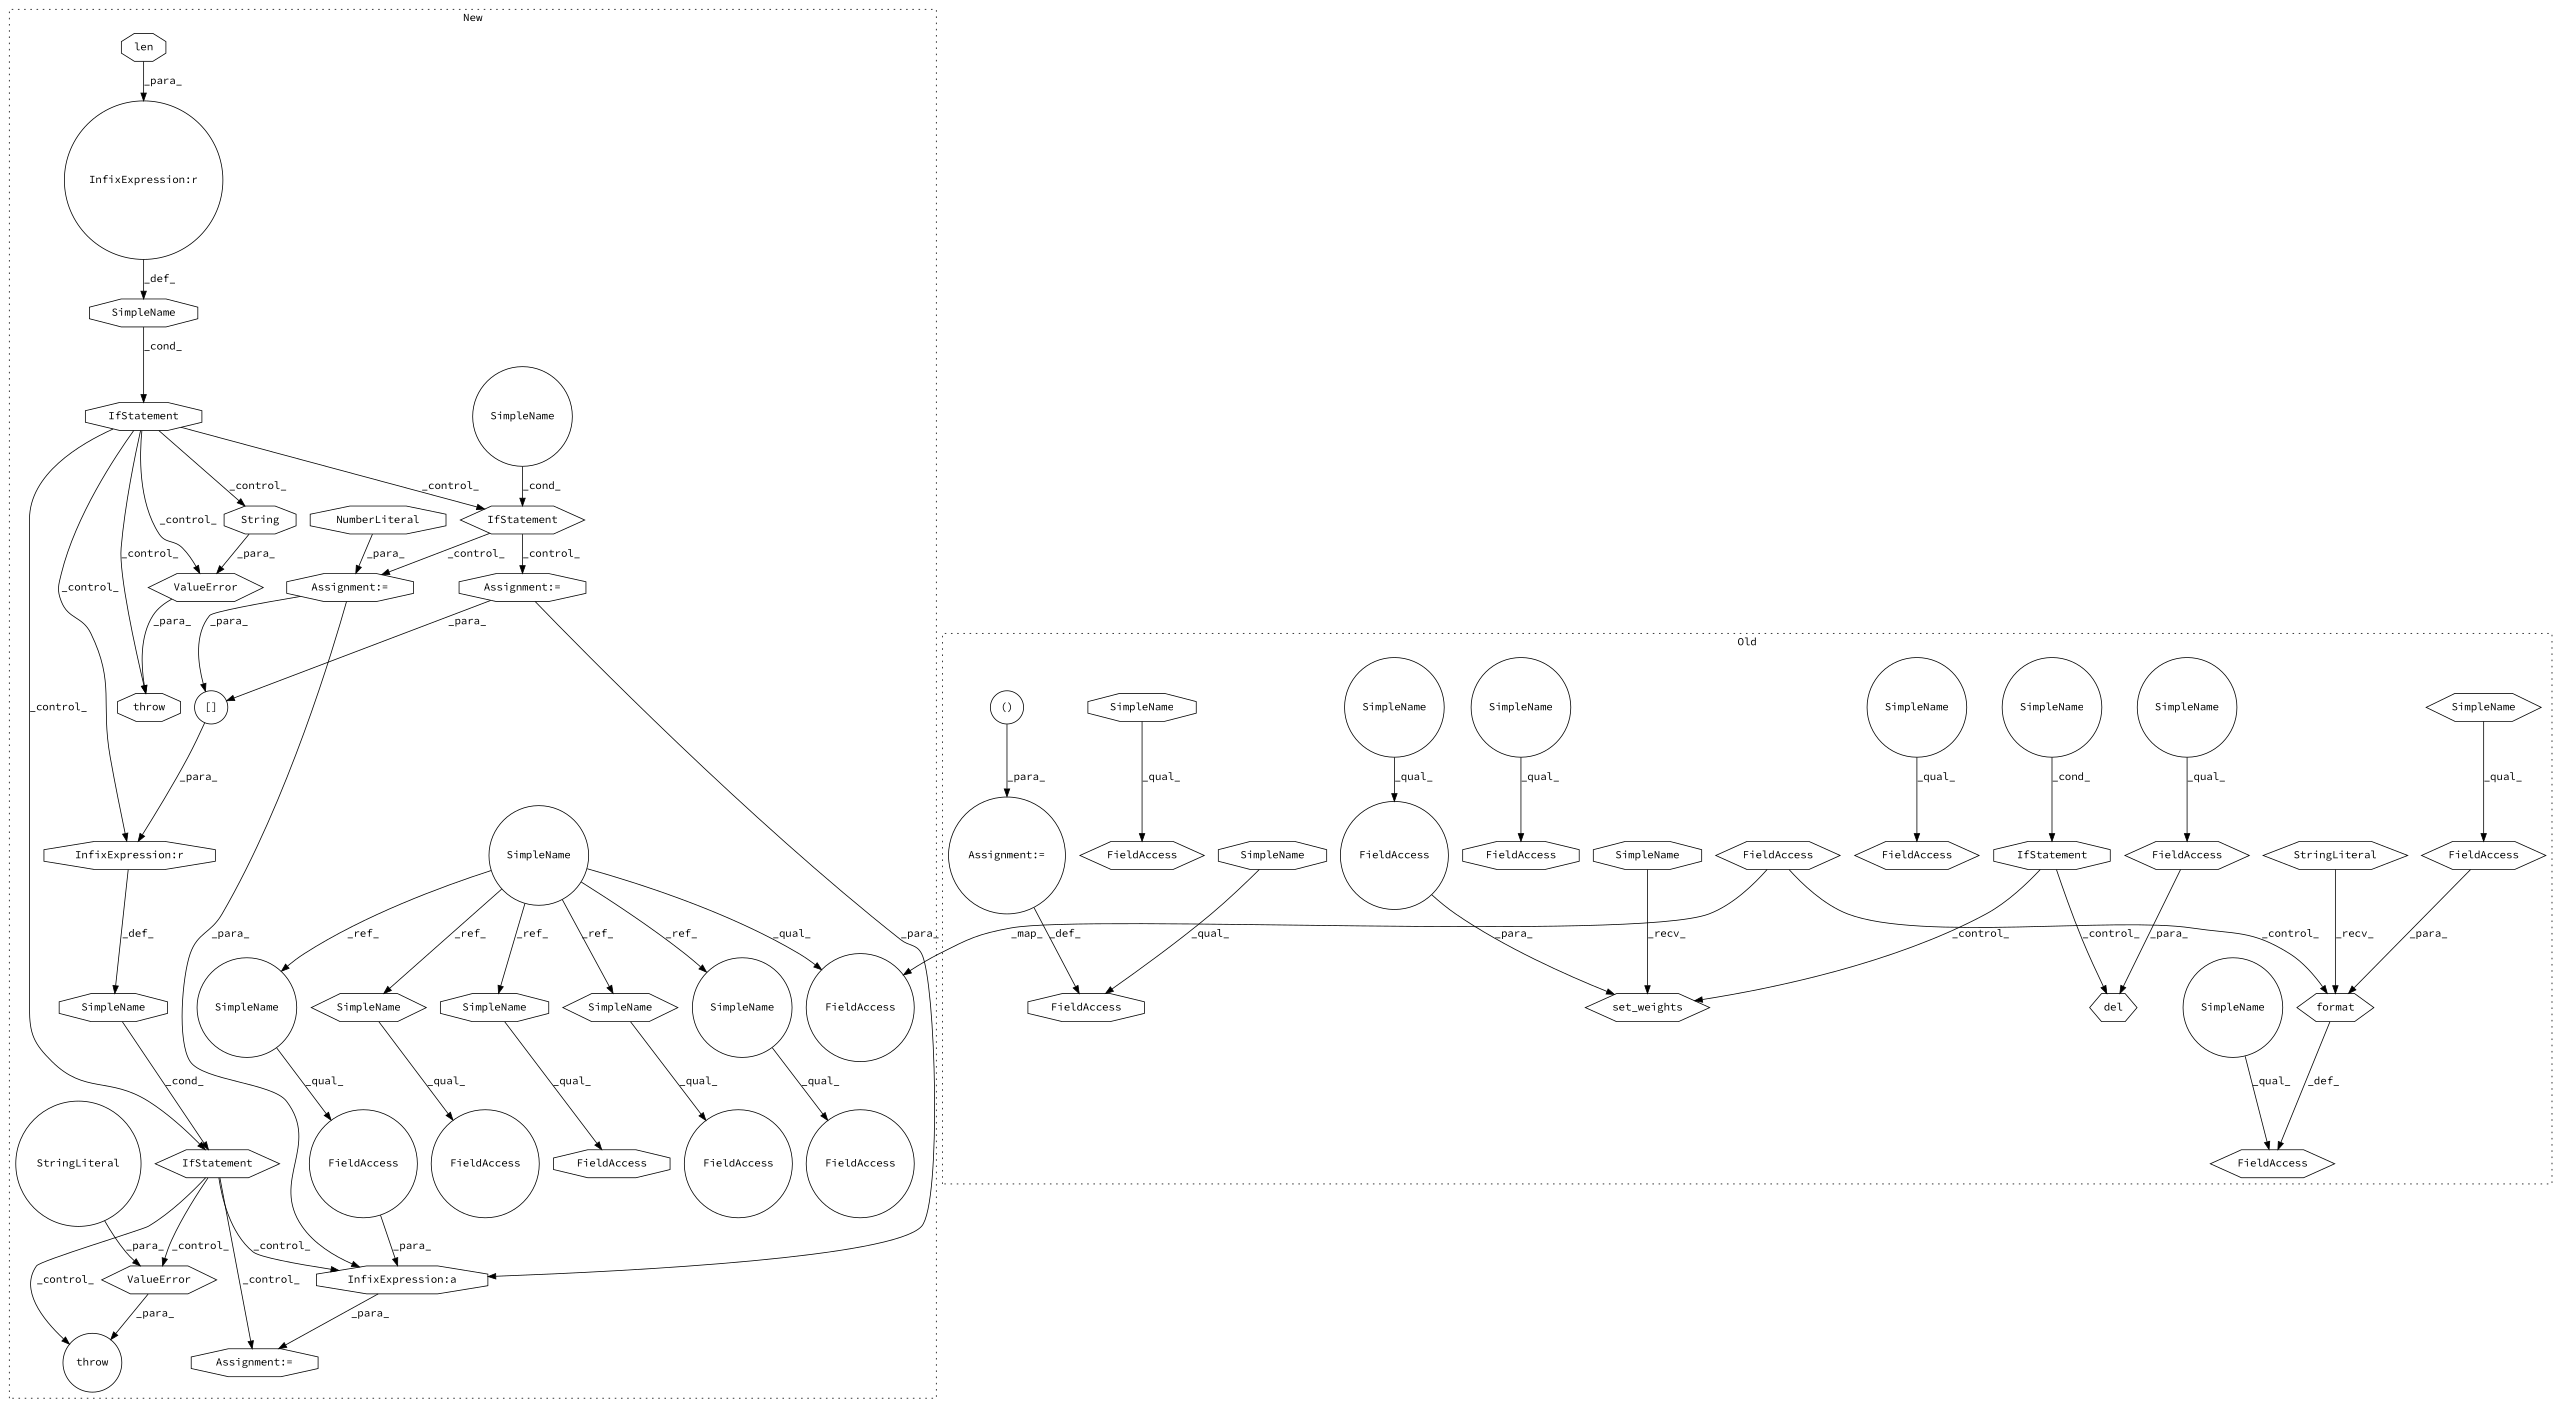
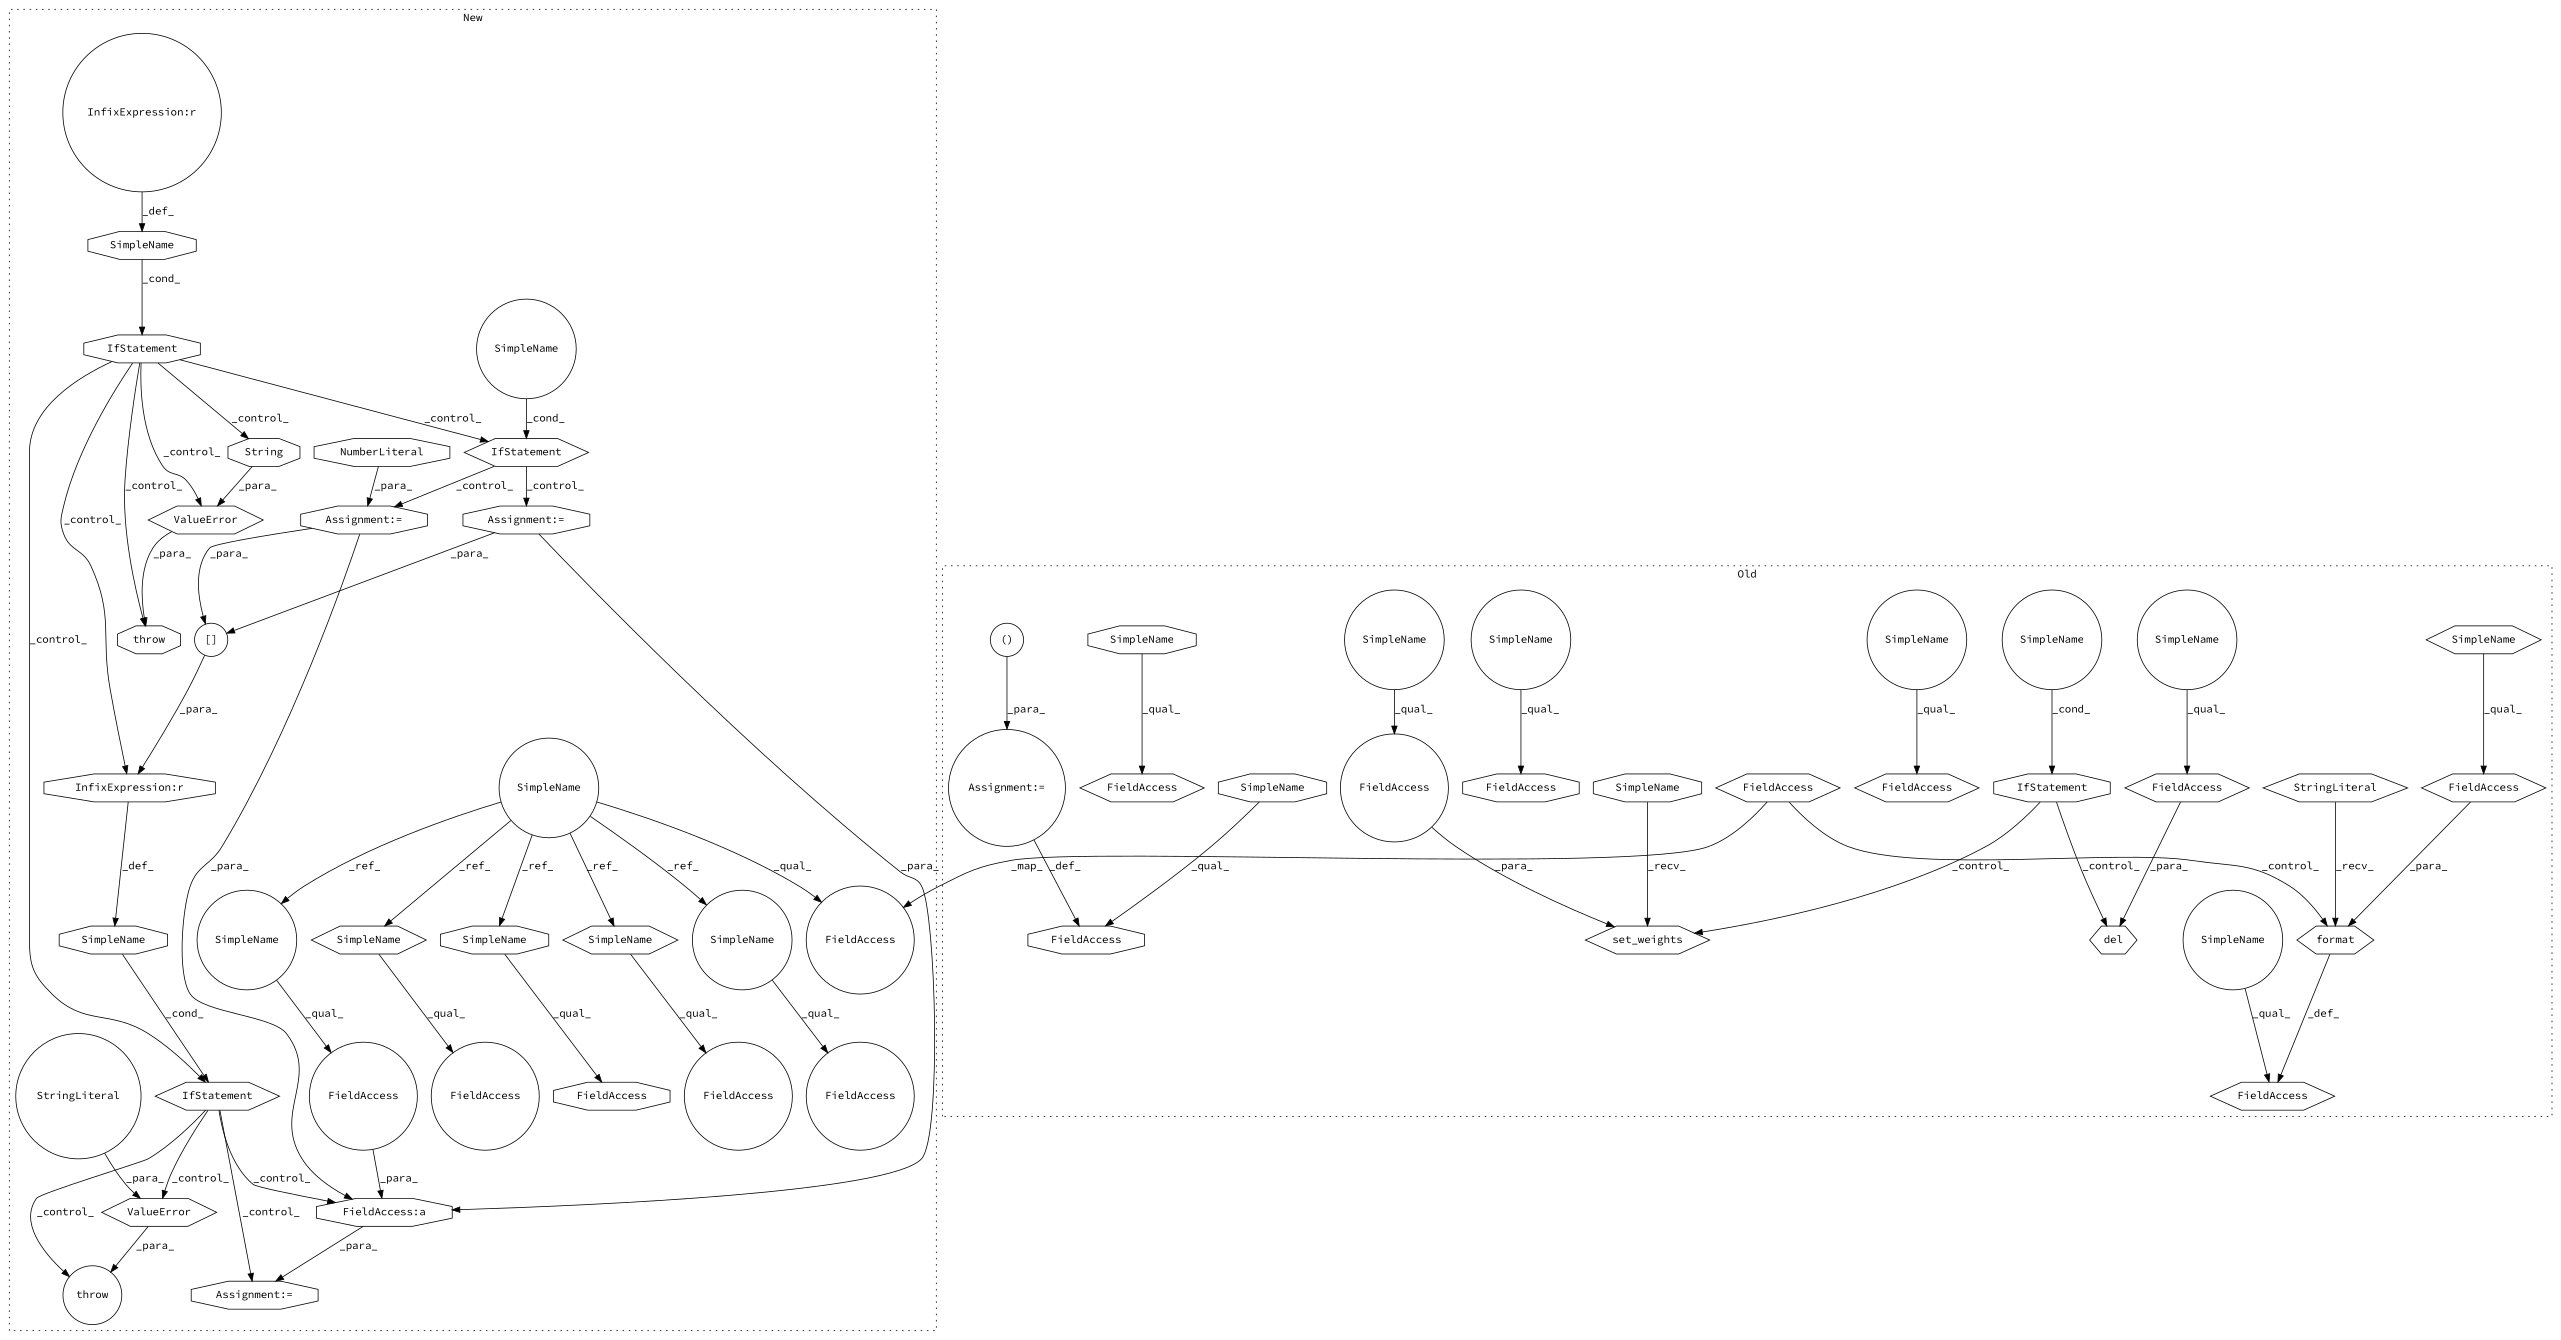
(144, 47) -> none
(402, 1280) -> (384, 1212)
